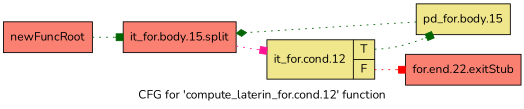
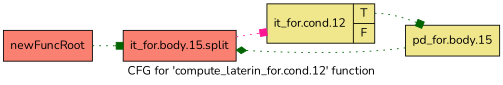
(463, 70) -> none
